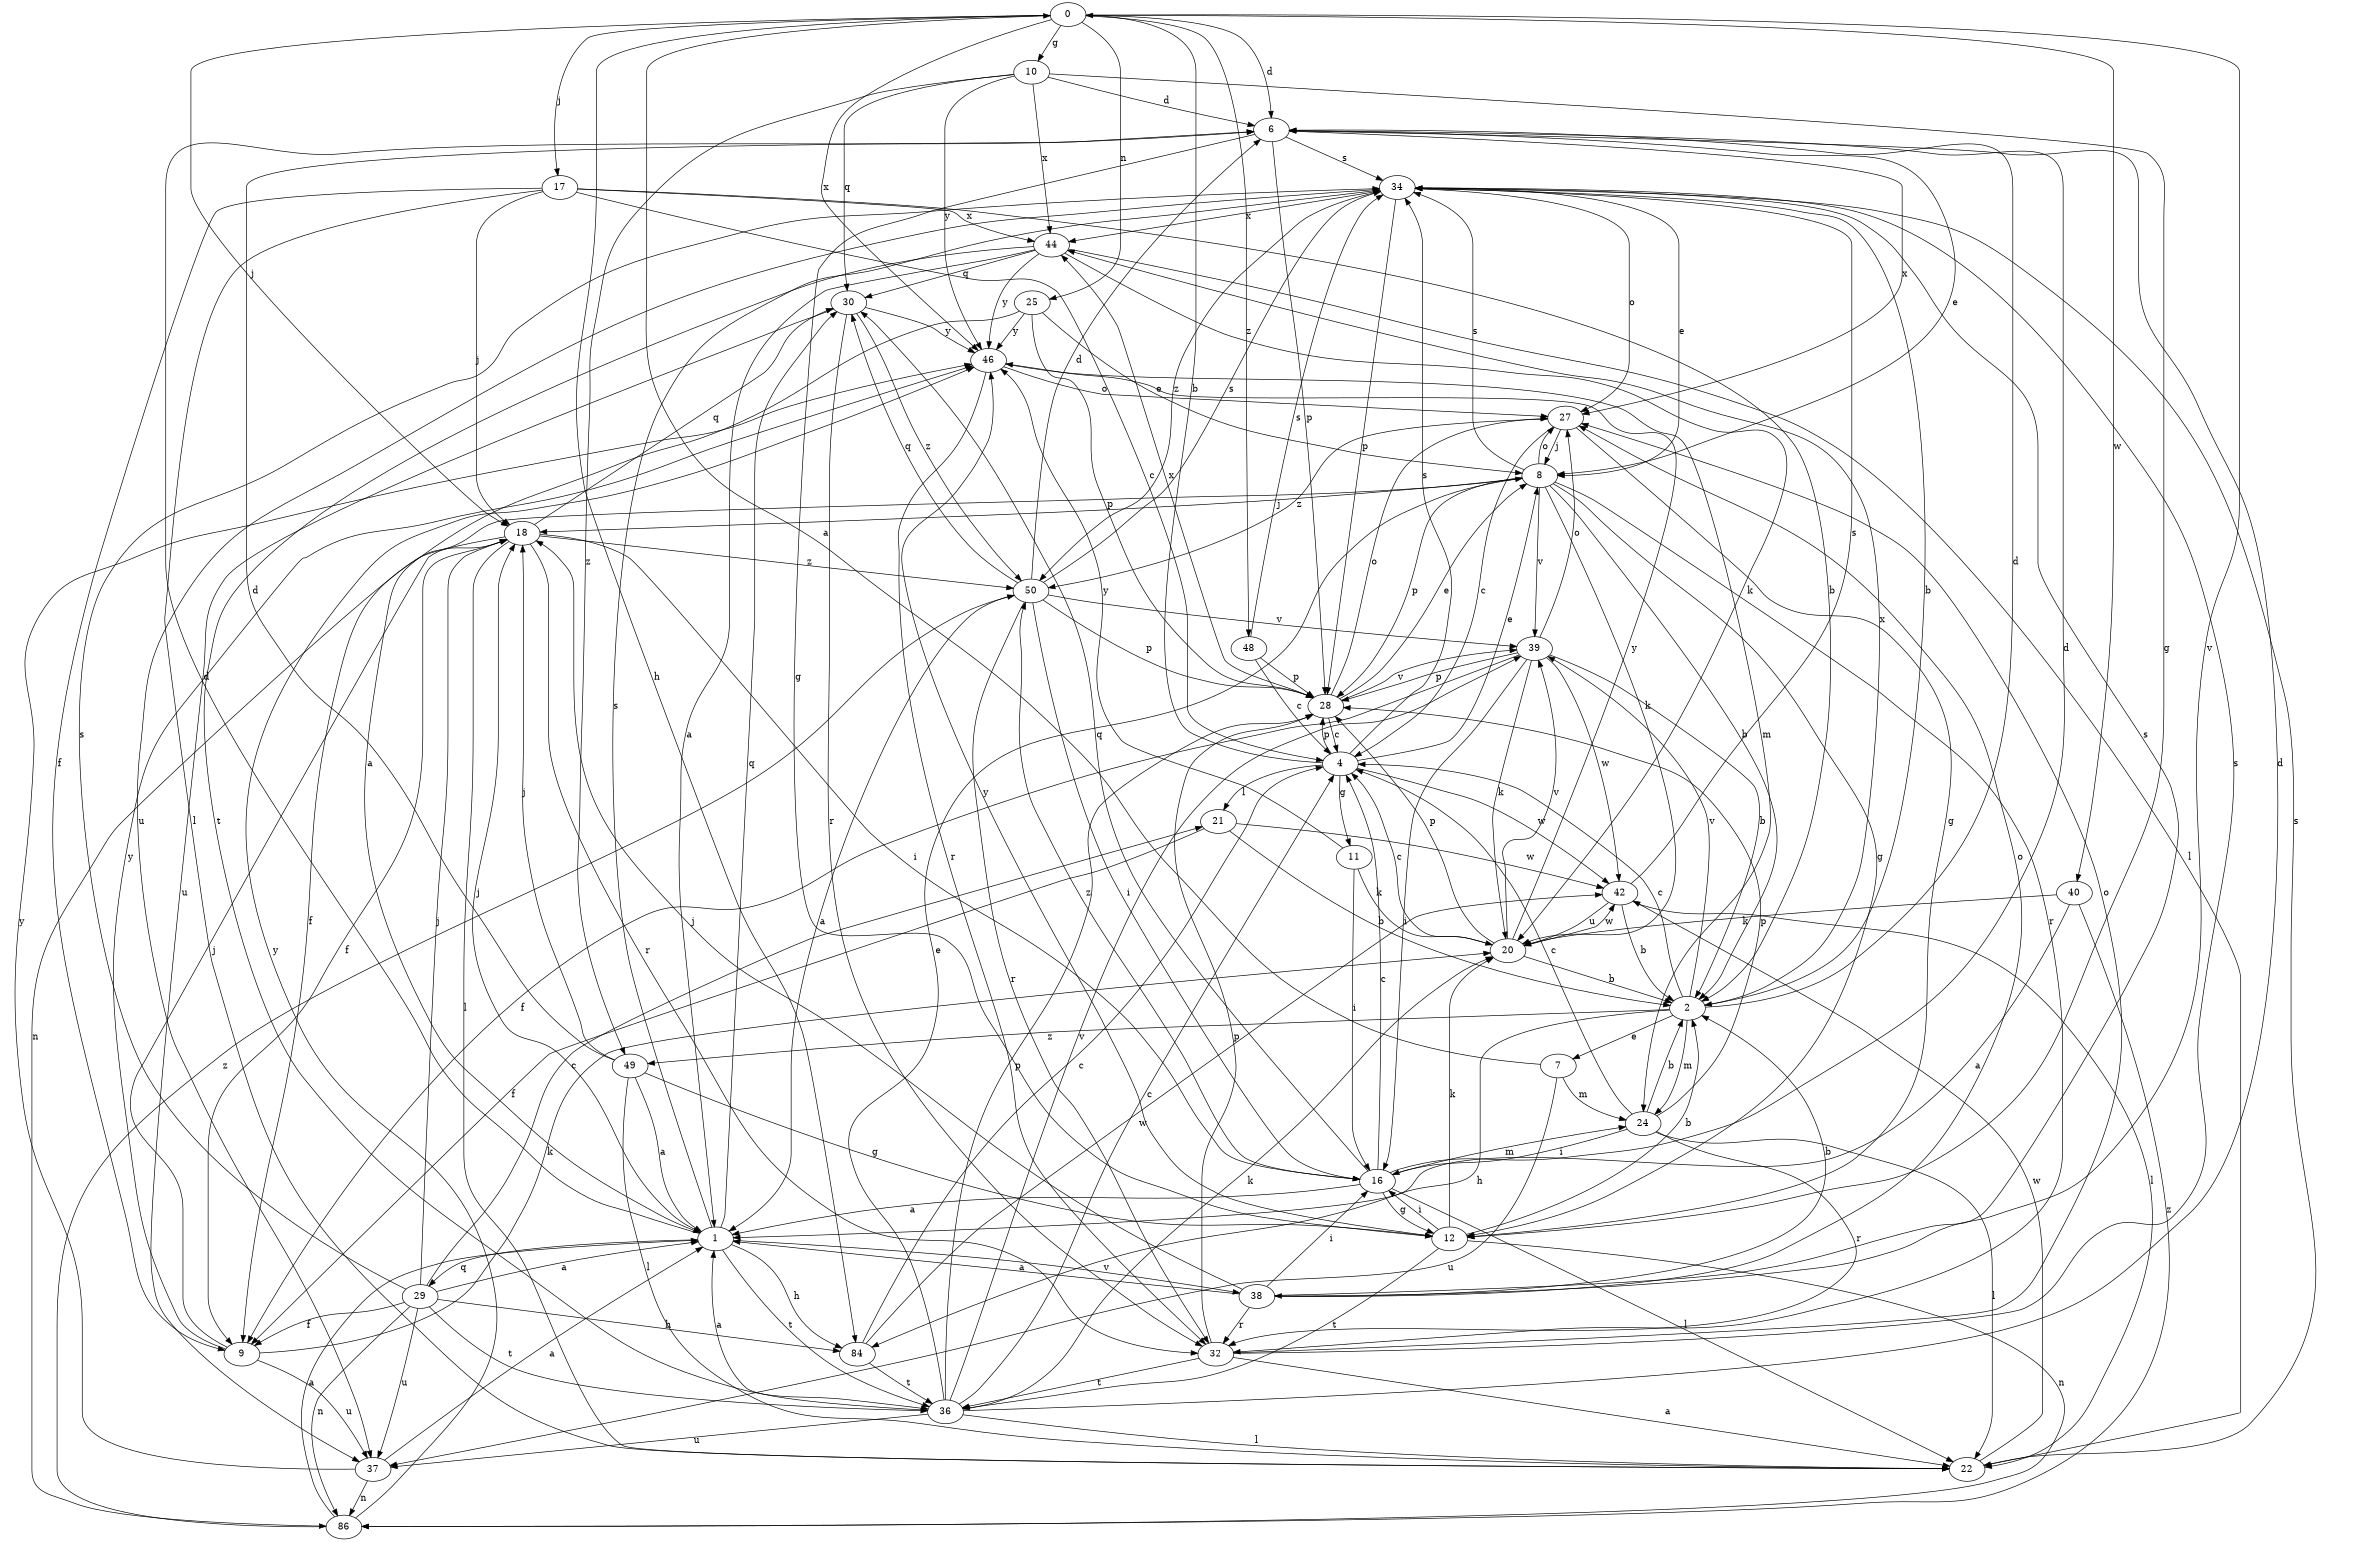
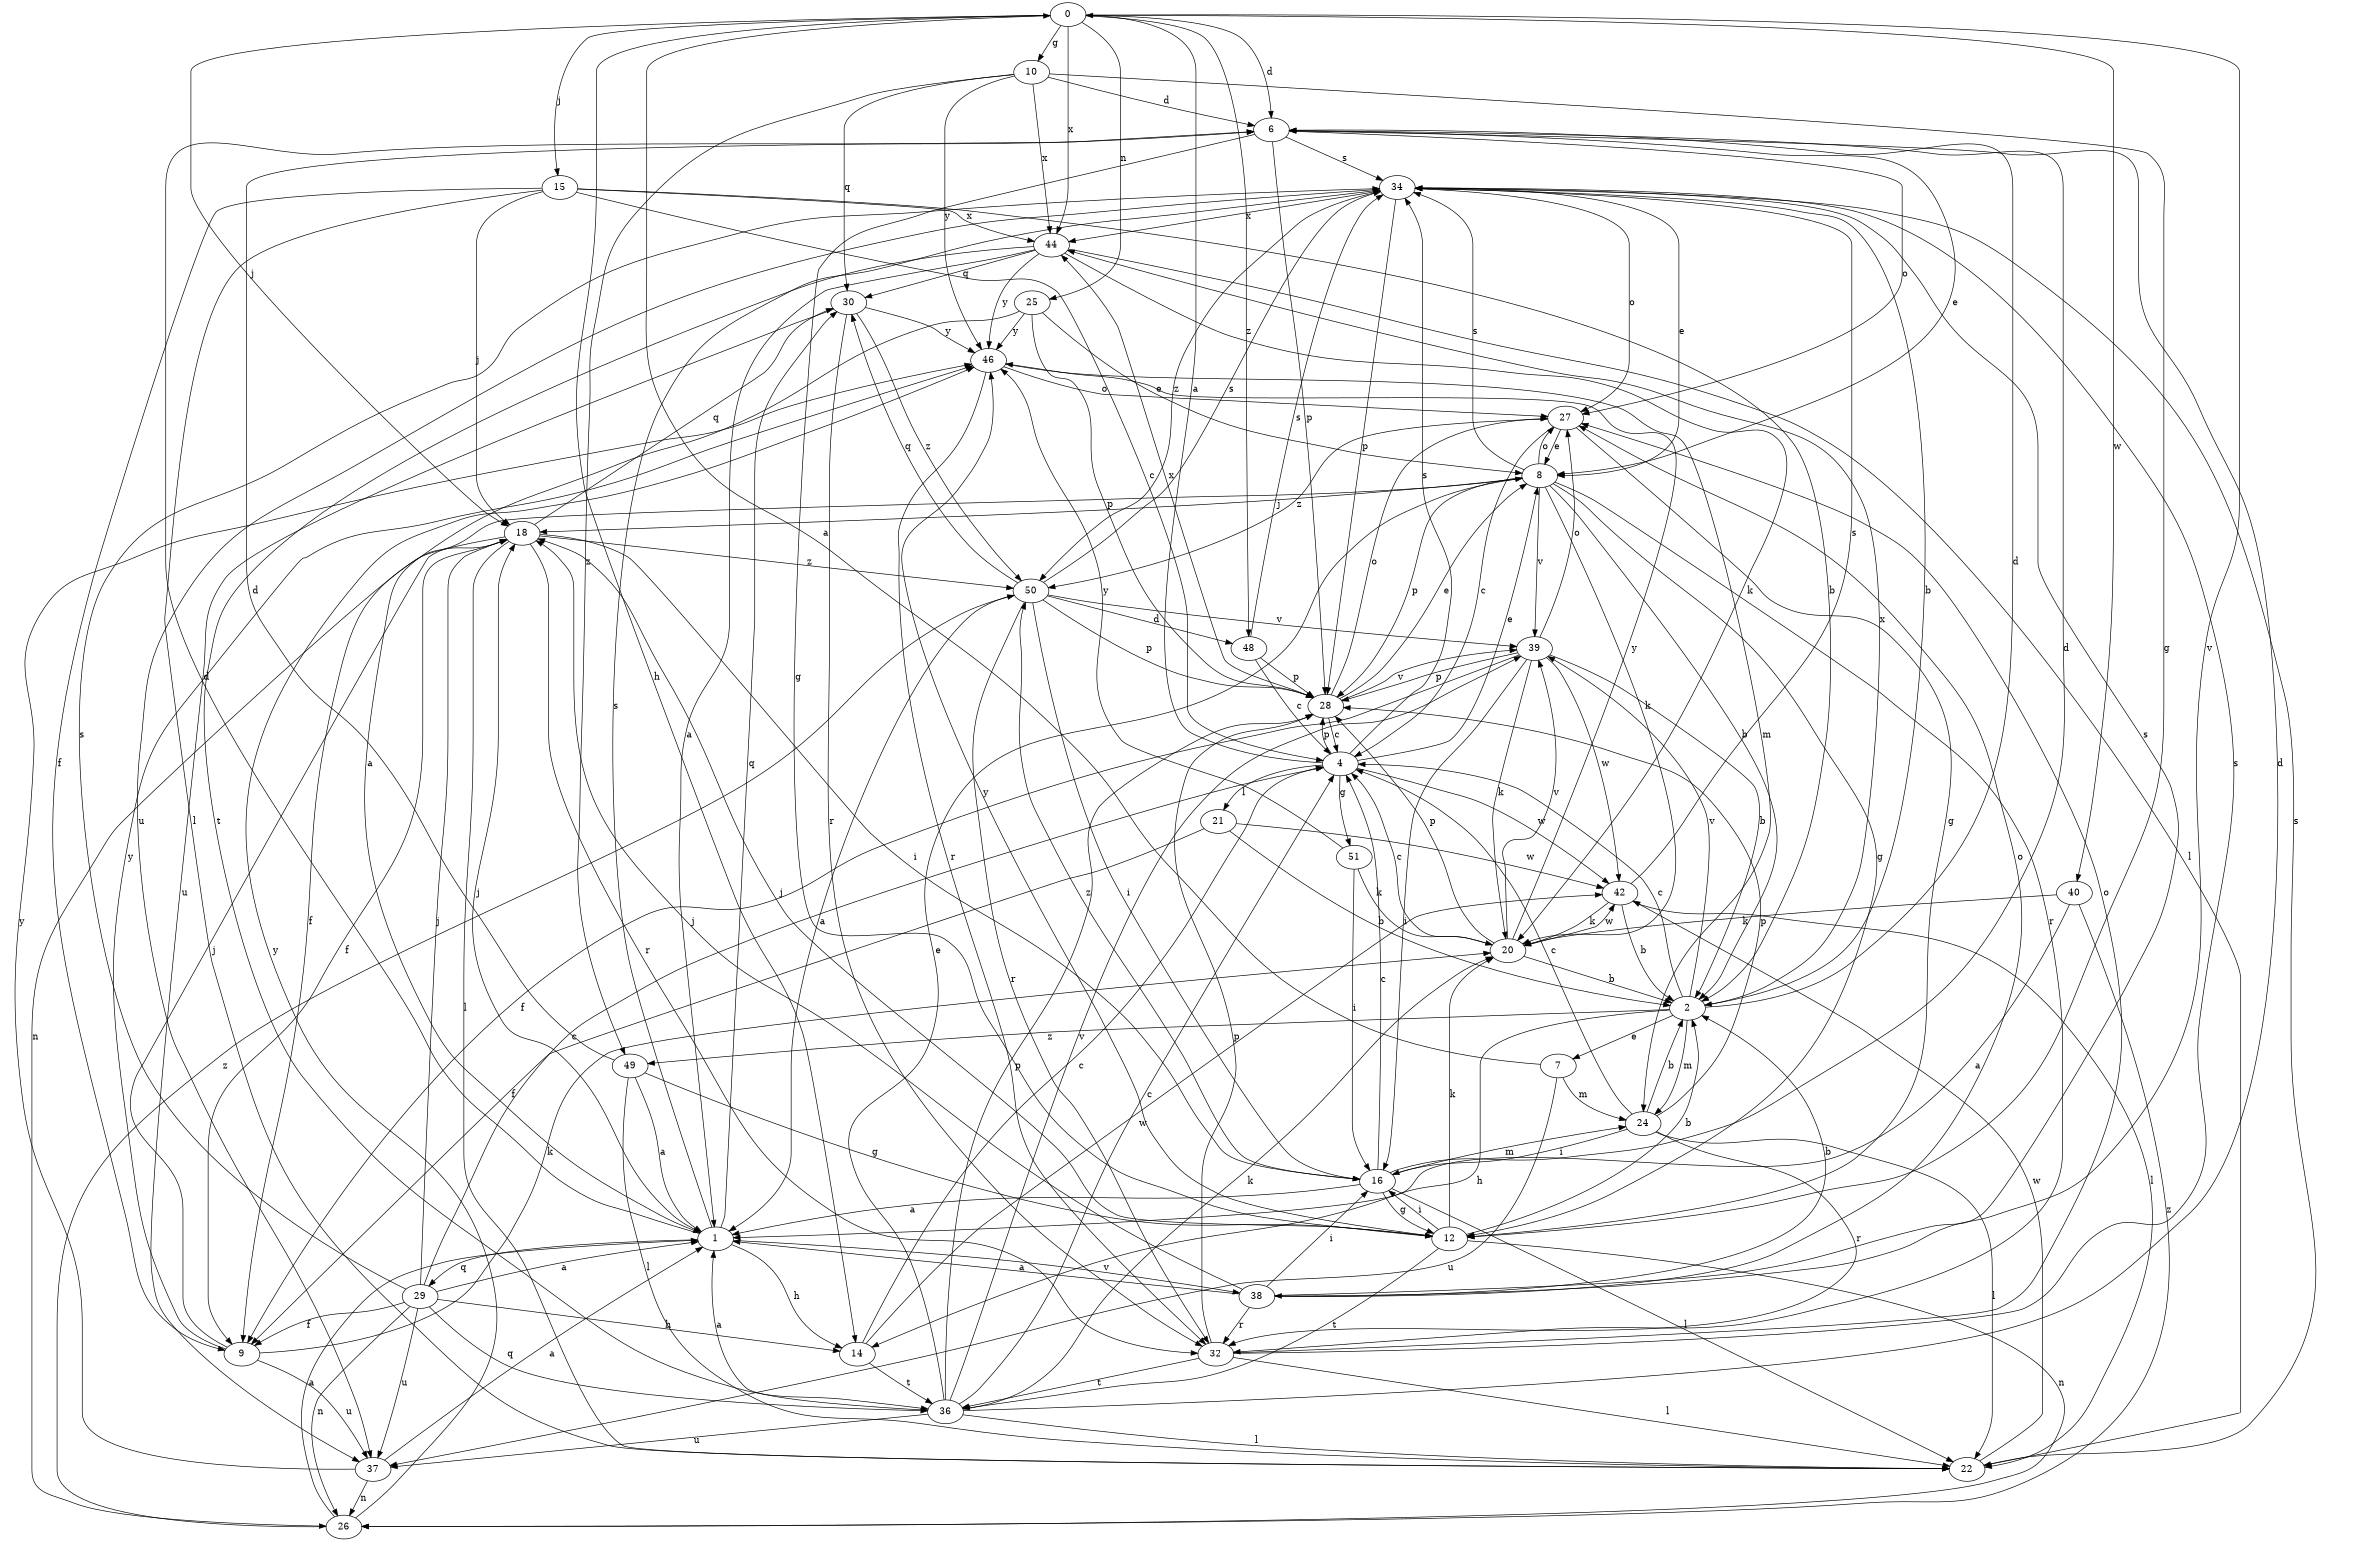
(833, 132) -> (1068, 128)
(560, 187) -> (560, 187)
(1905, 274) -> (1905, 274)
(1086, 333) -> (1137, 619)
(1196, 389) -> (1196, 389)
(1557, 447) -> (1557, 447)
(1097, 753) -> none
(523, 819) -> (901, 1018)
(1354, 857) -> (1354, 857)
(1592, 922) -> (1592, 922)
(746, 966) -> (769, 933)
(798, 1339) -> none
(511, 1354) -> (511, 1354)
(857, 1354) -> (857, 1354)
(1668, 1412) -> (1668, 1412)
(344, 1527) -> (344, 1527)
